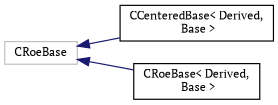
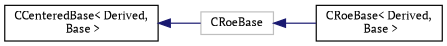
(105, 41) -> (186, 23)
